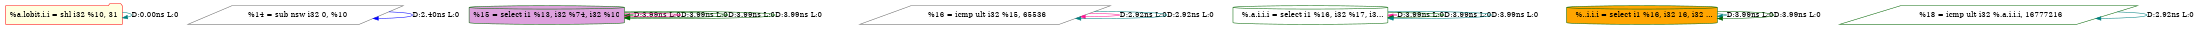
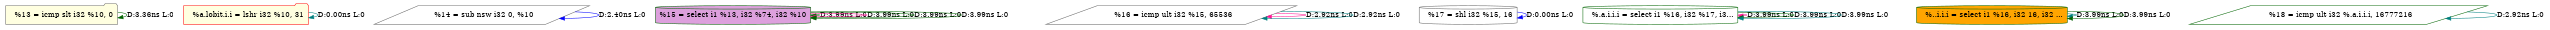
none -> (62, 15)
(64, 15) -> (246, 15)
none -> (1468, 15)
